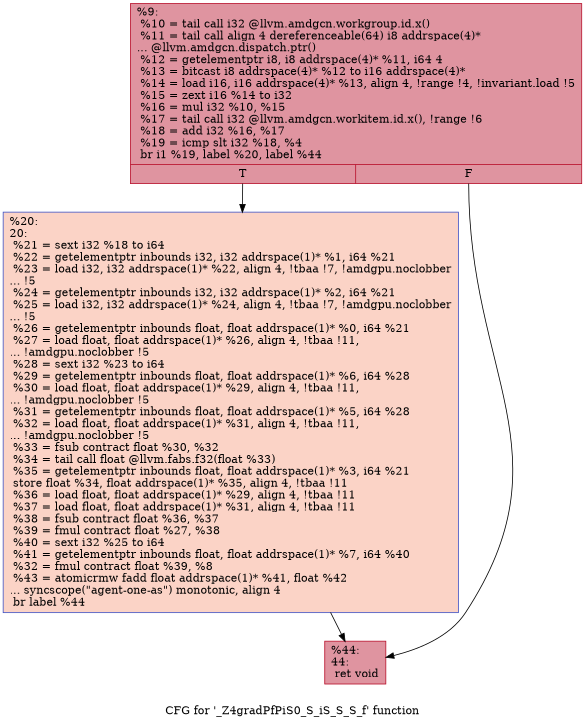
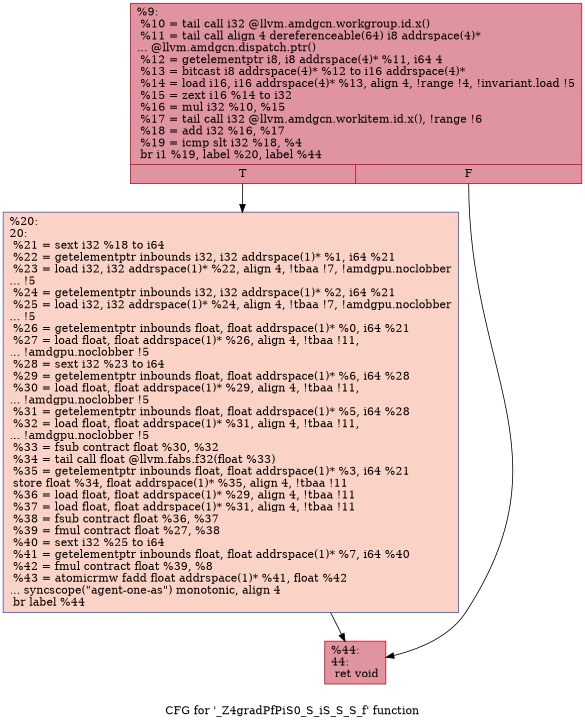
(111, 567) -> (111, 567)
